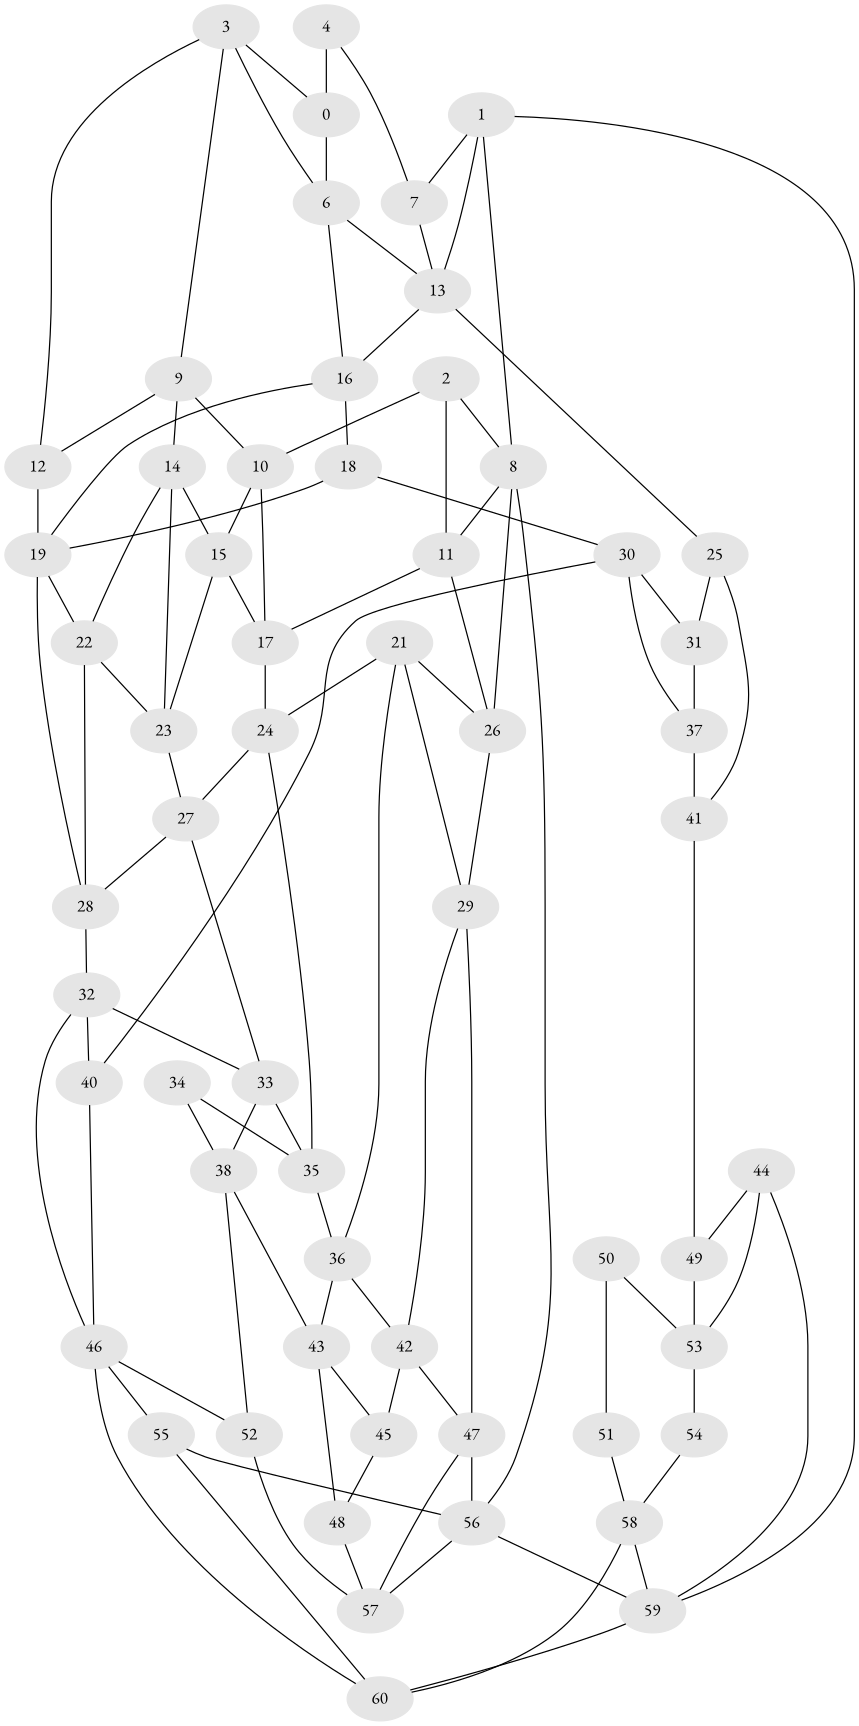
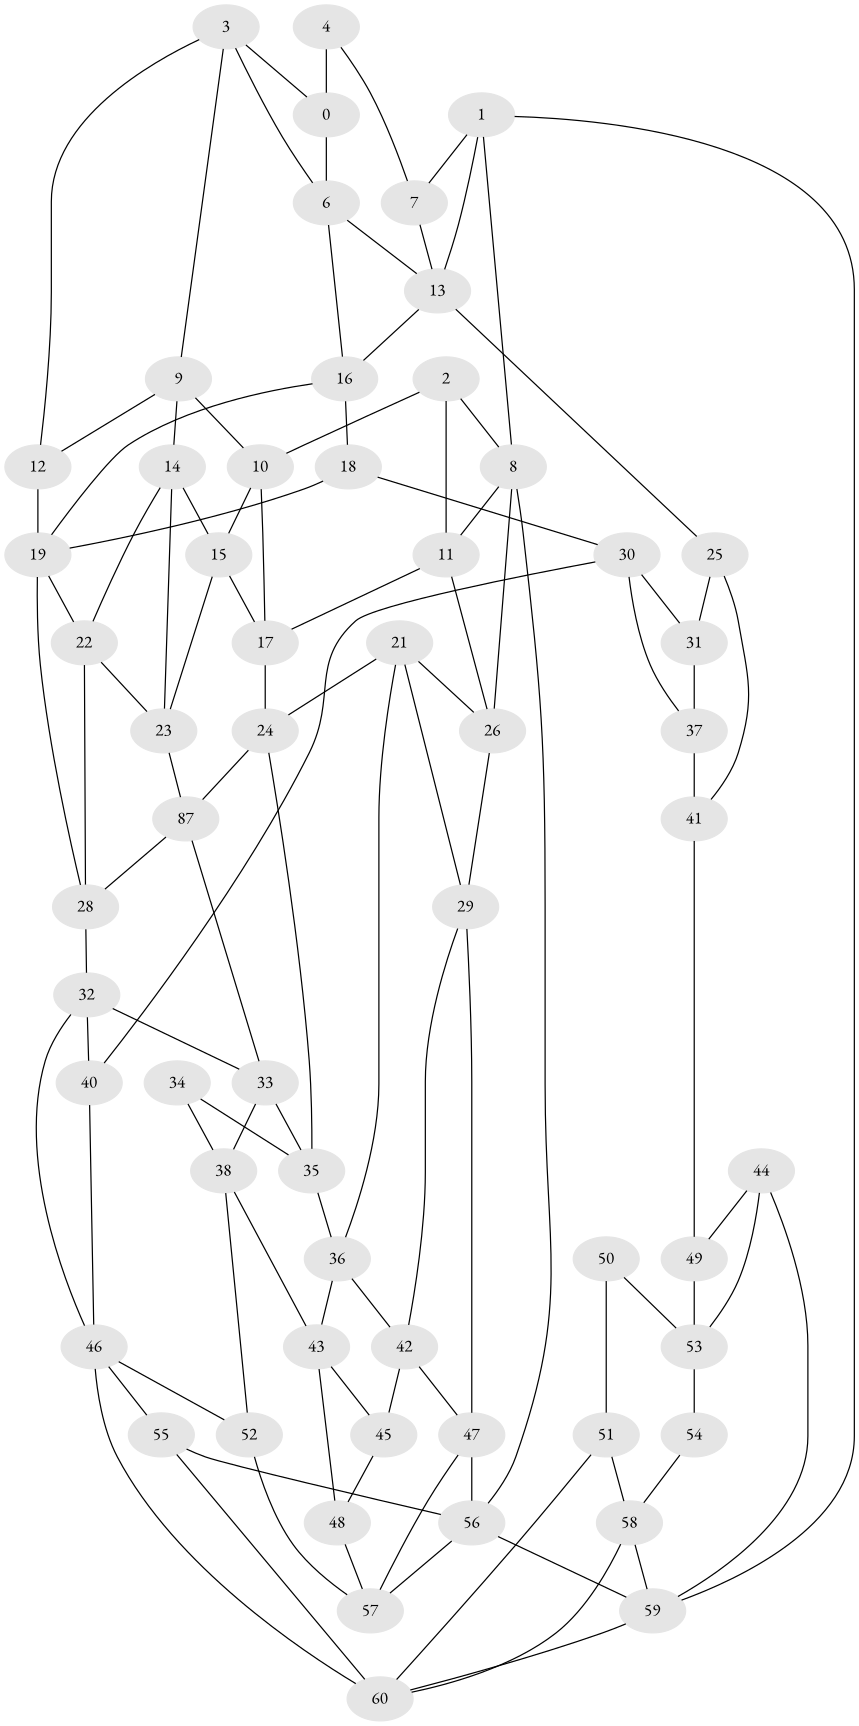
(186, 819) -> (186, 819)
none -> (495, 1568)
